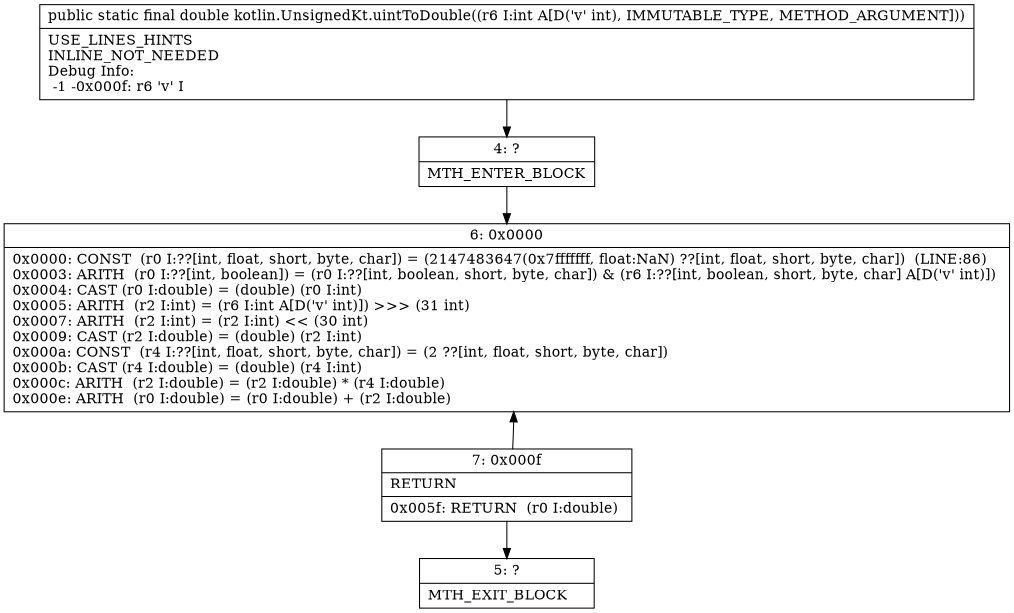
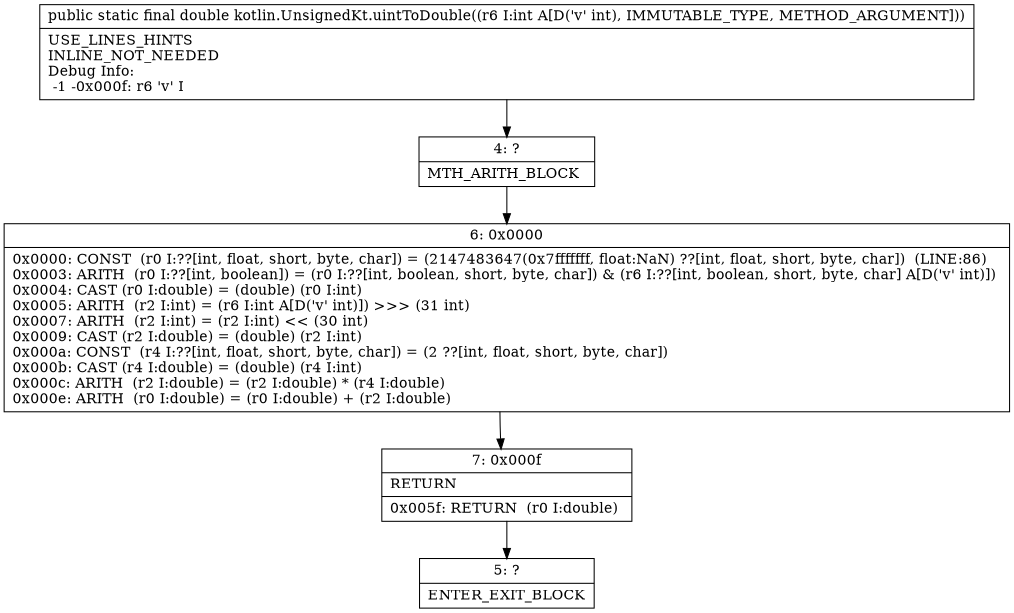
(507, 174) -> (504, 174)
(513, 436) -> (500, 425)
(498, 595) -> (507, 595)
